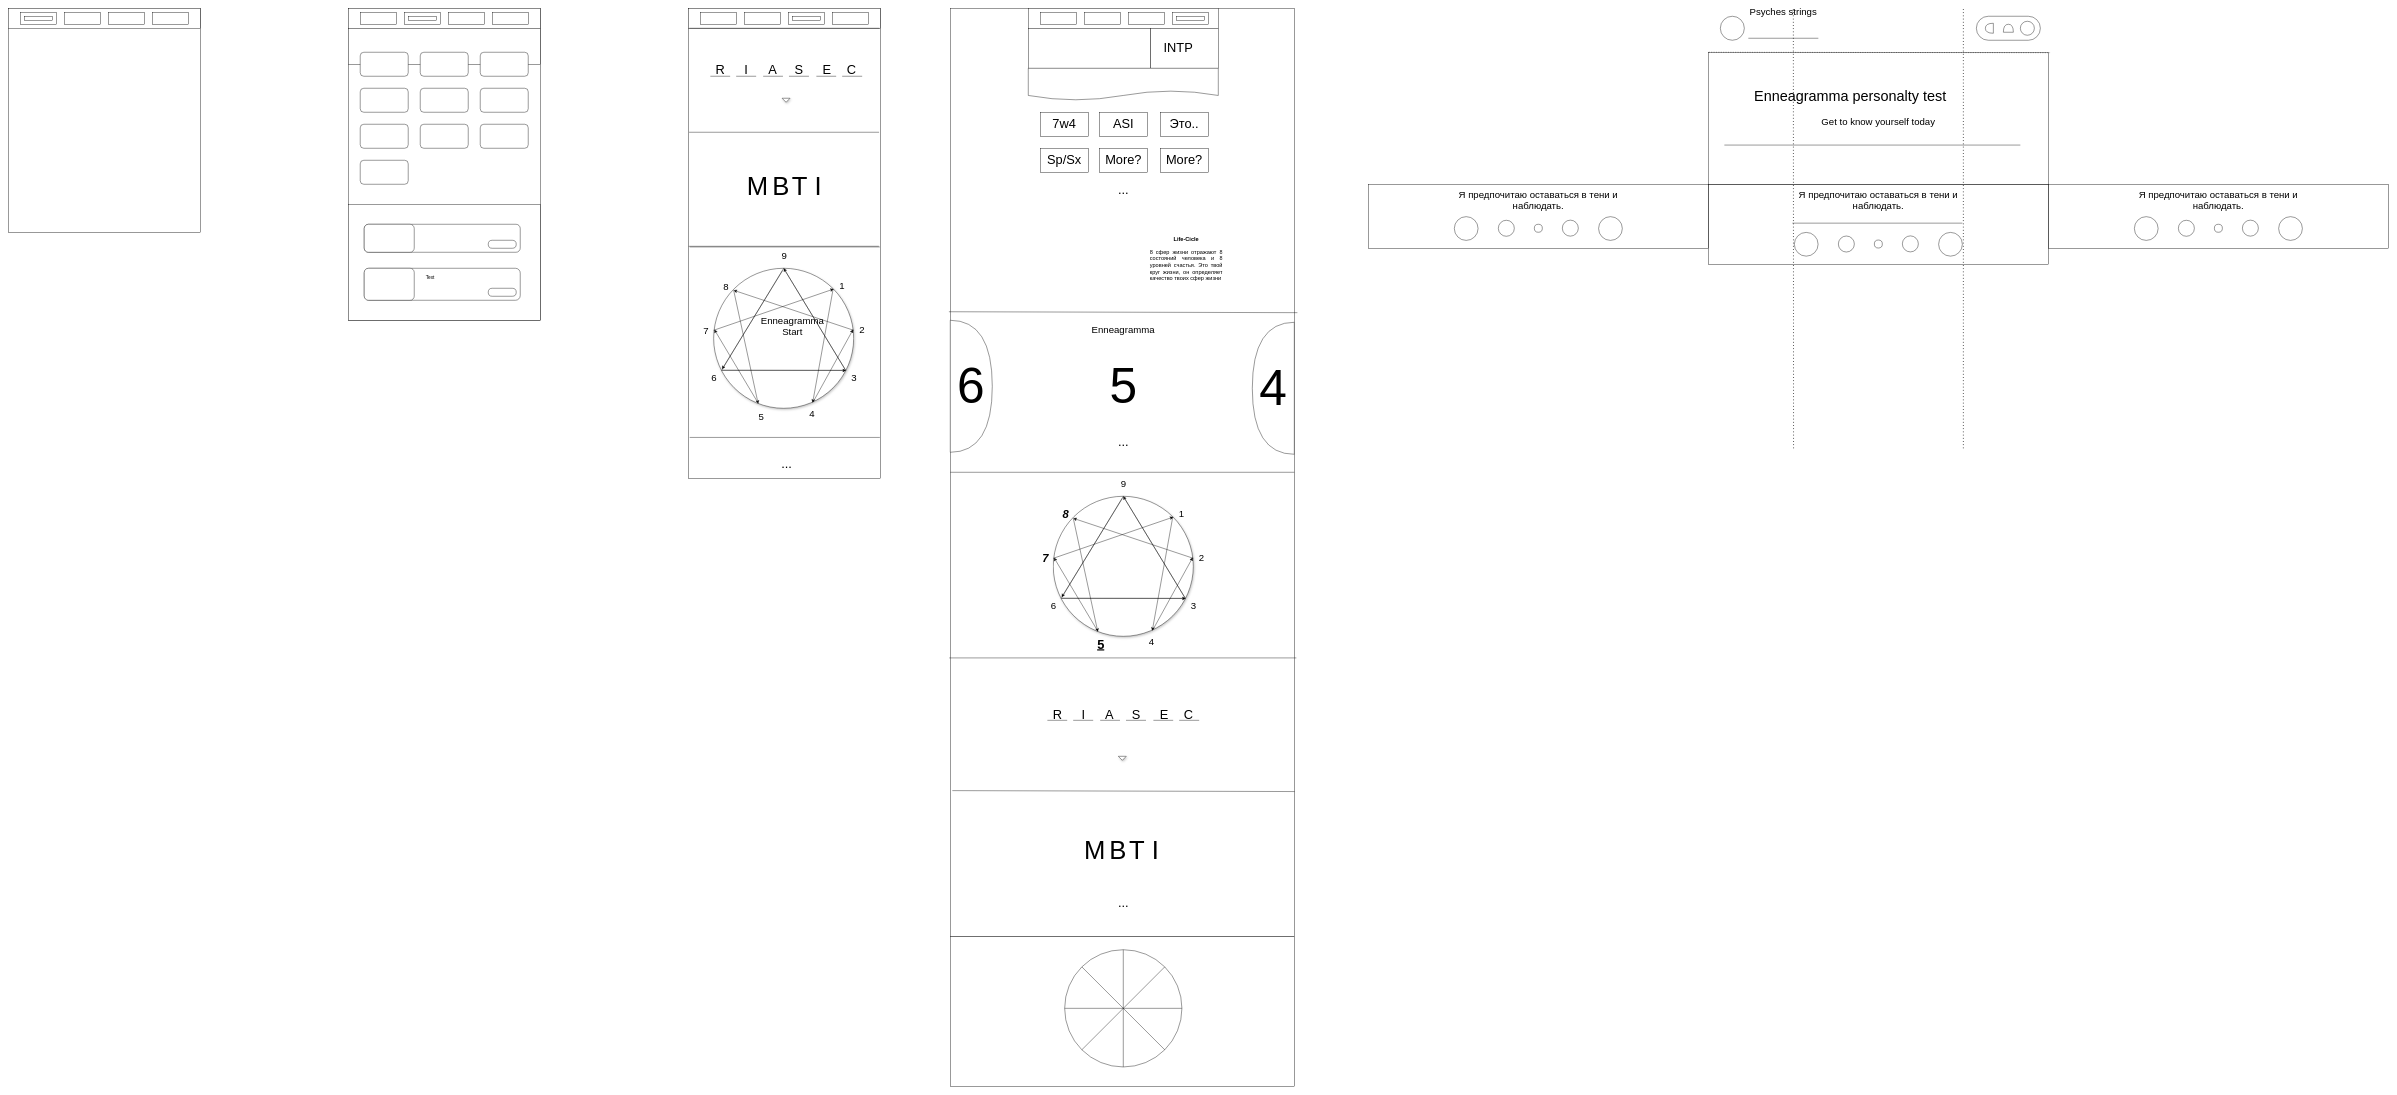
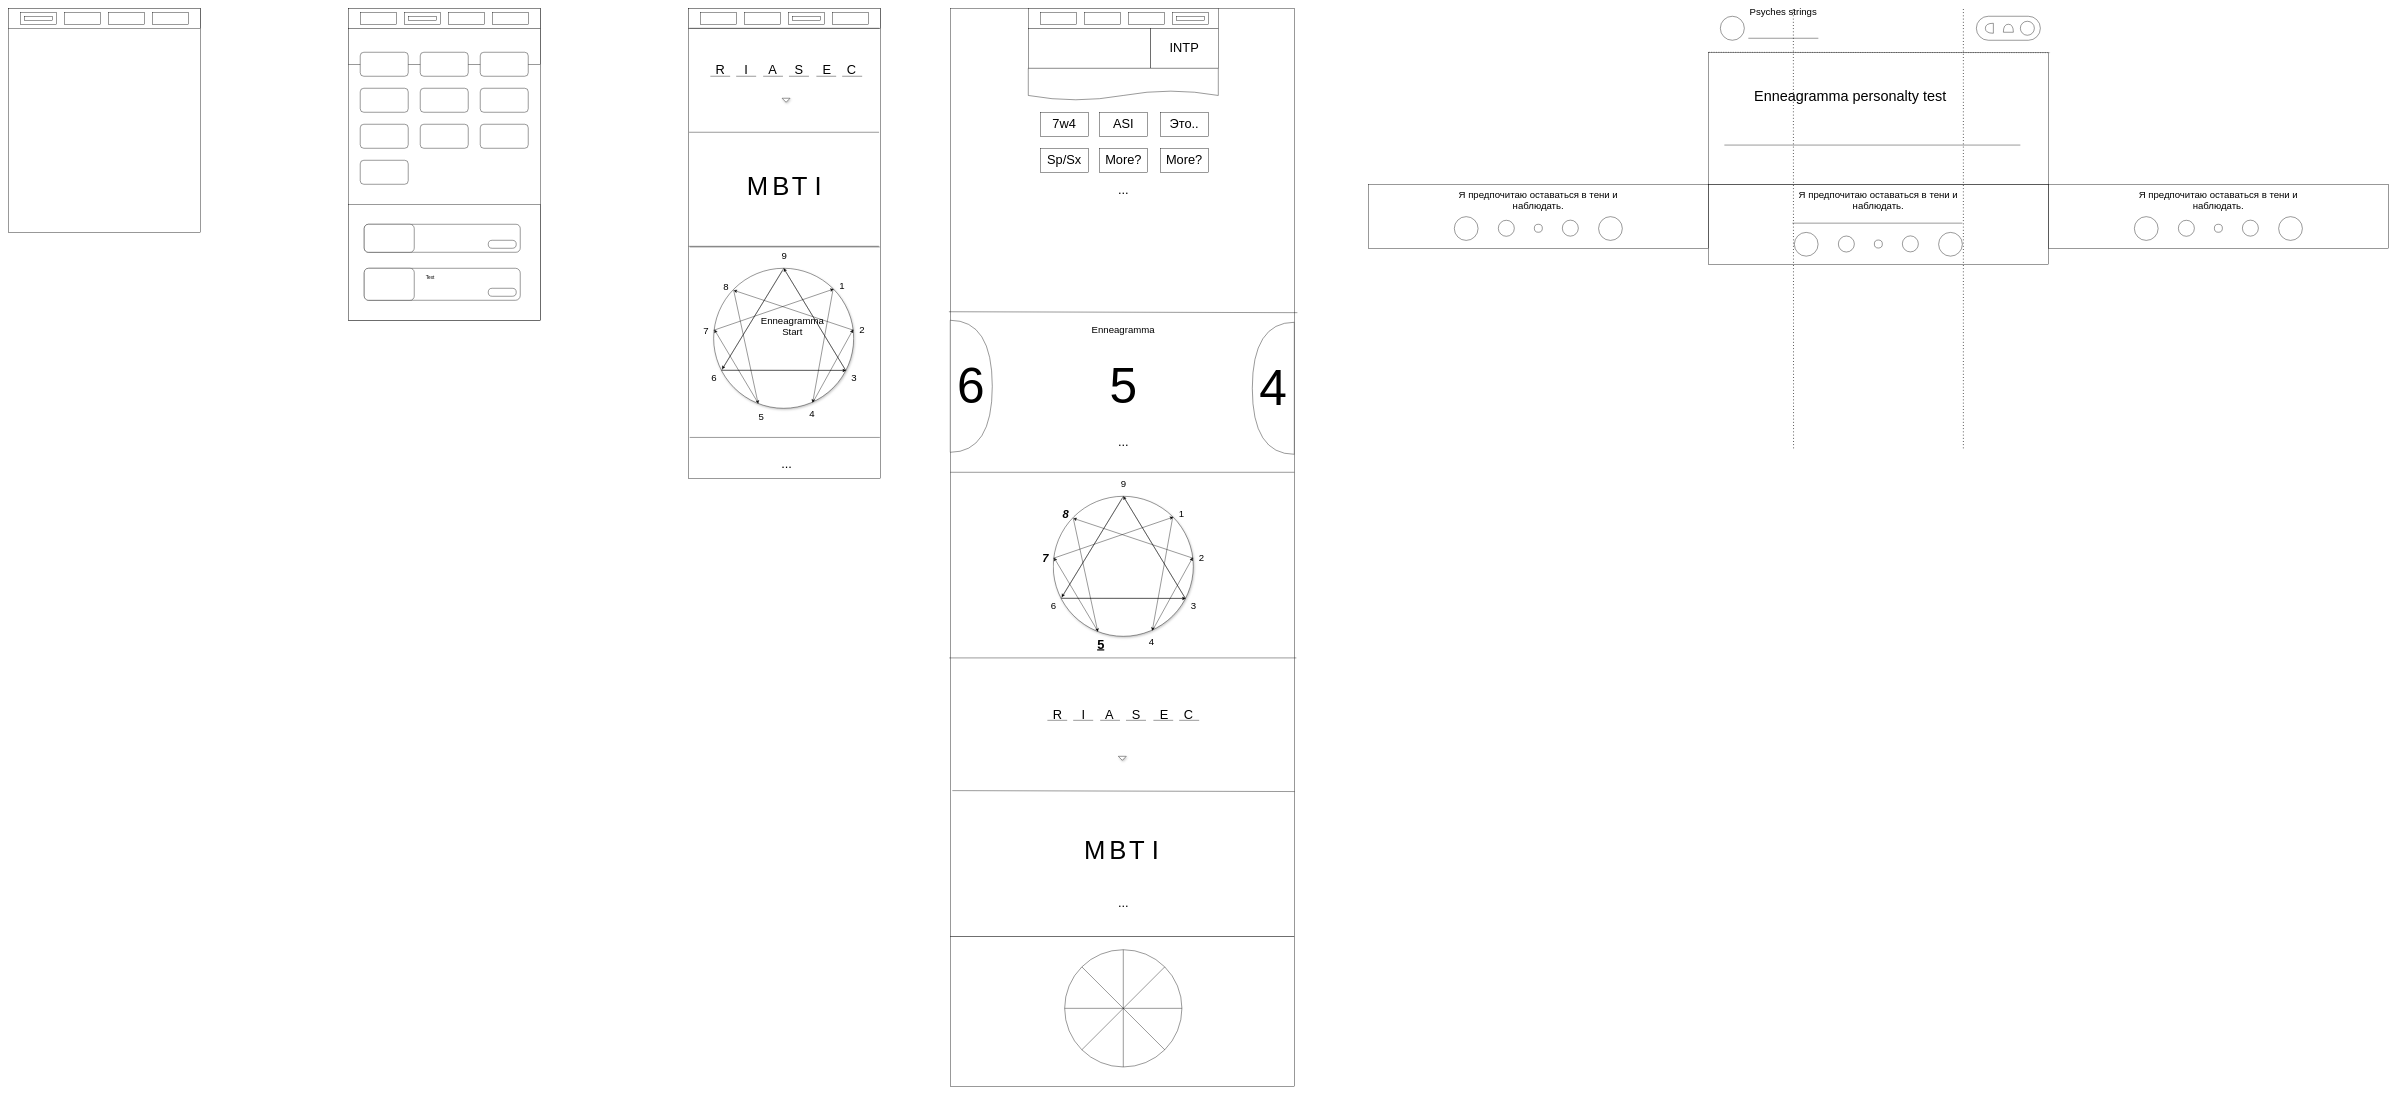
(1178, 48) -> (1184, 48)
(1878, 122) -> none
(1186, 260) -> none
